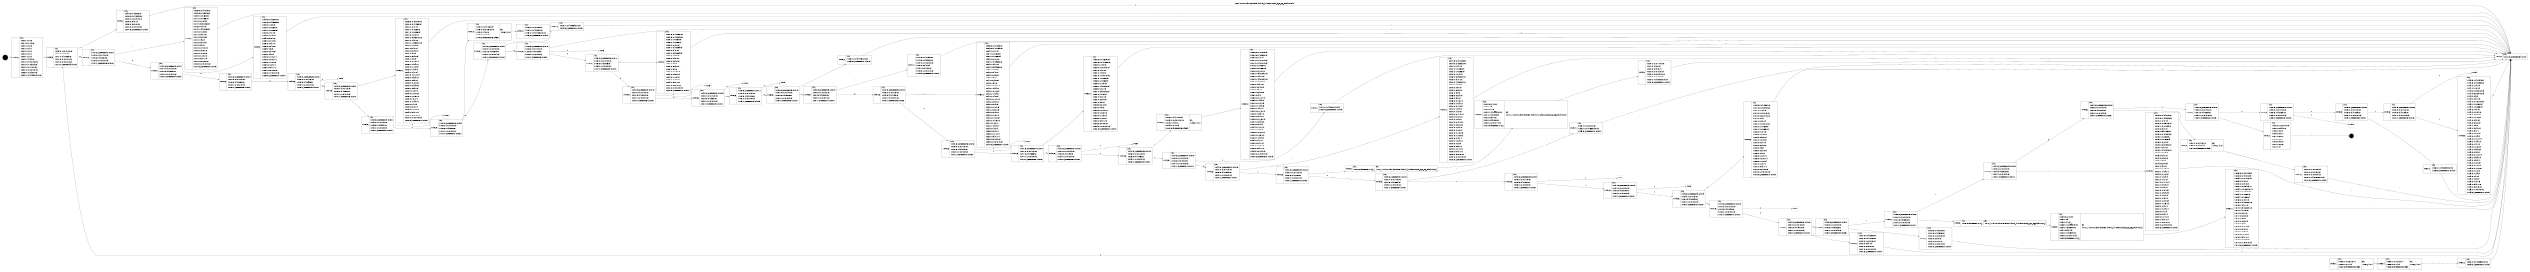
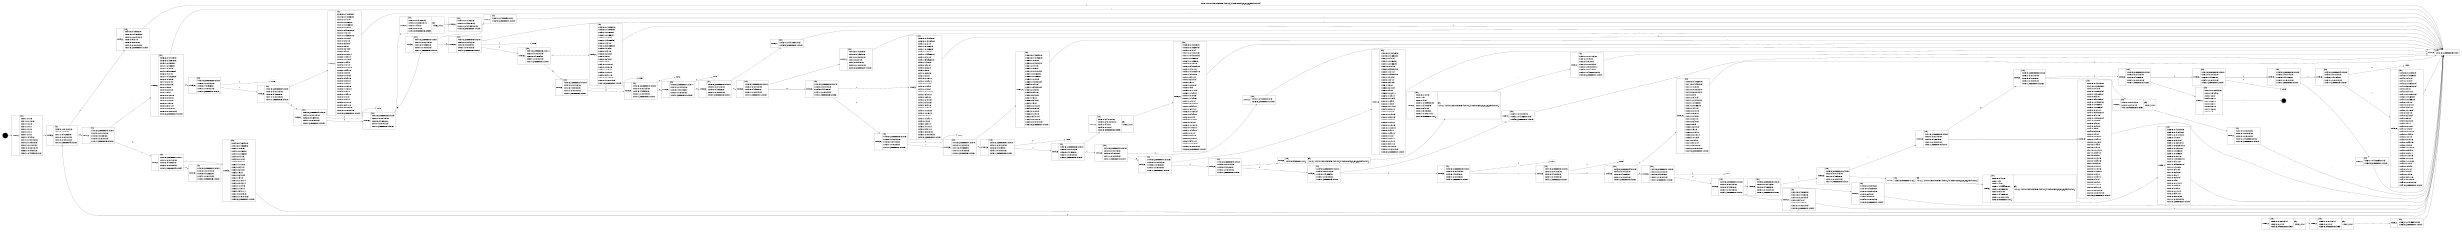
(269, 82) -> (186, 86)
